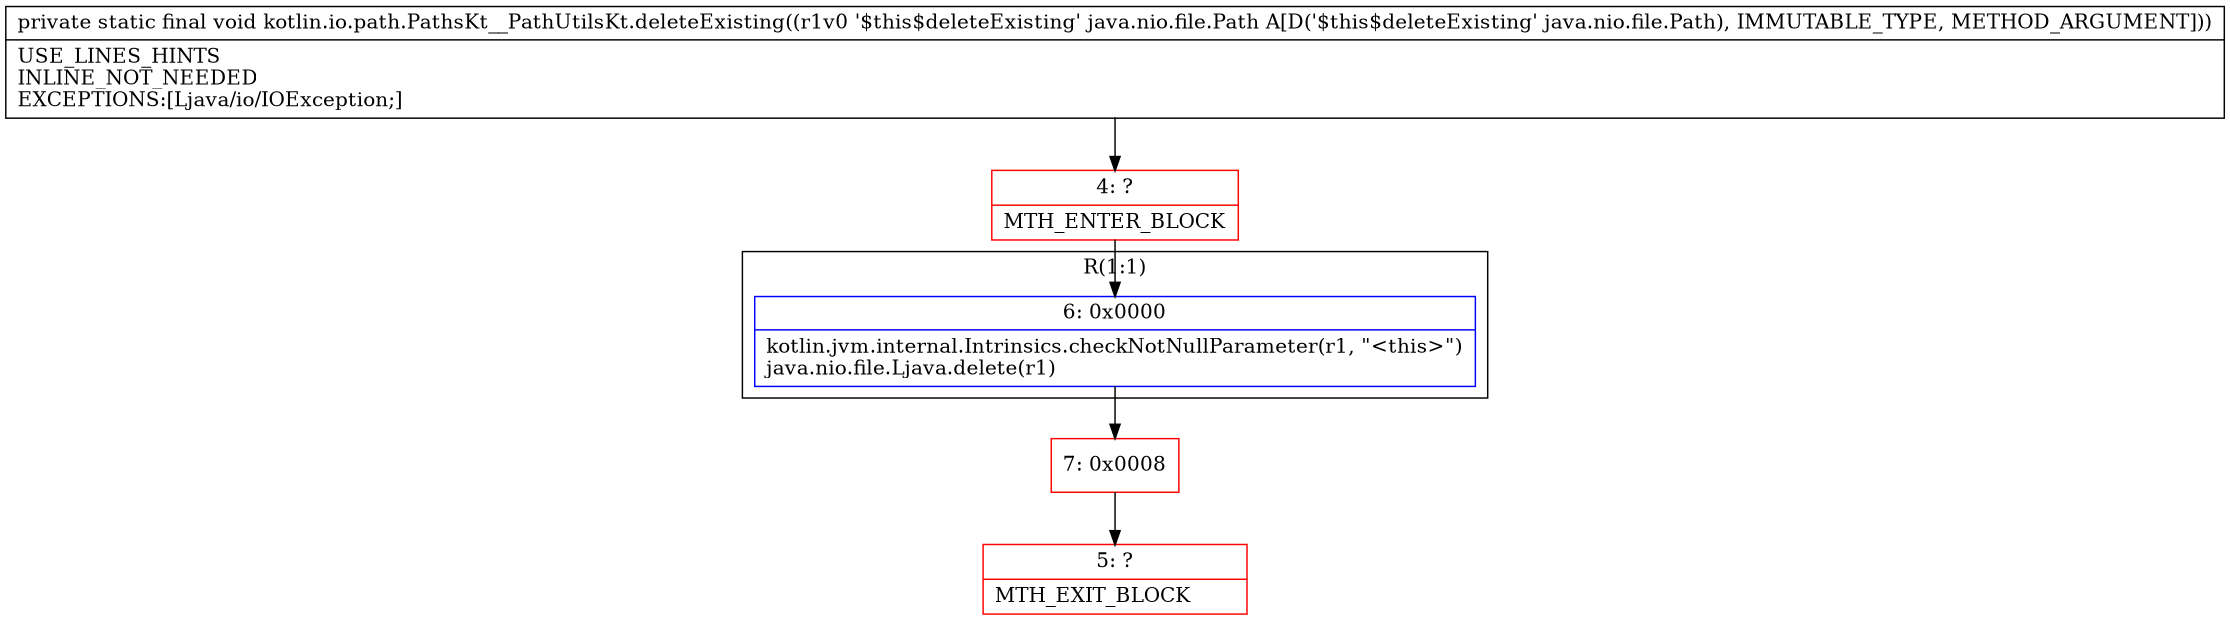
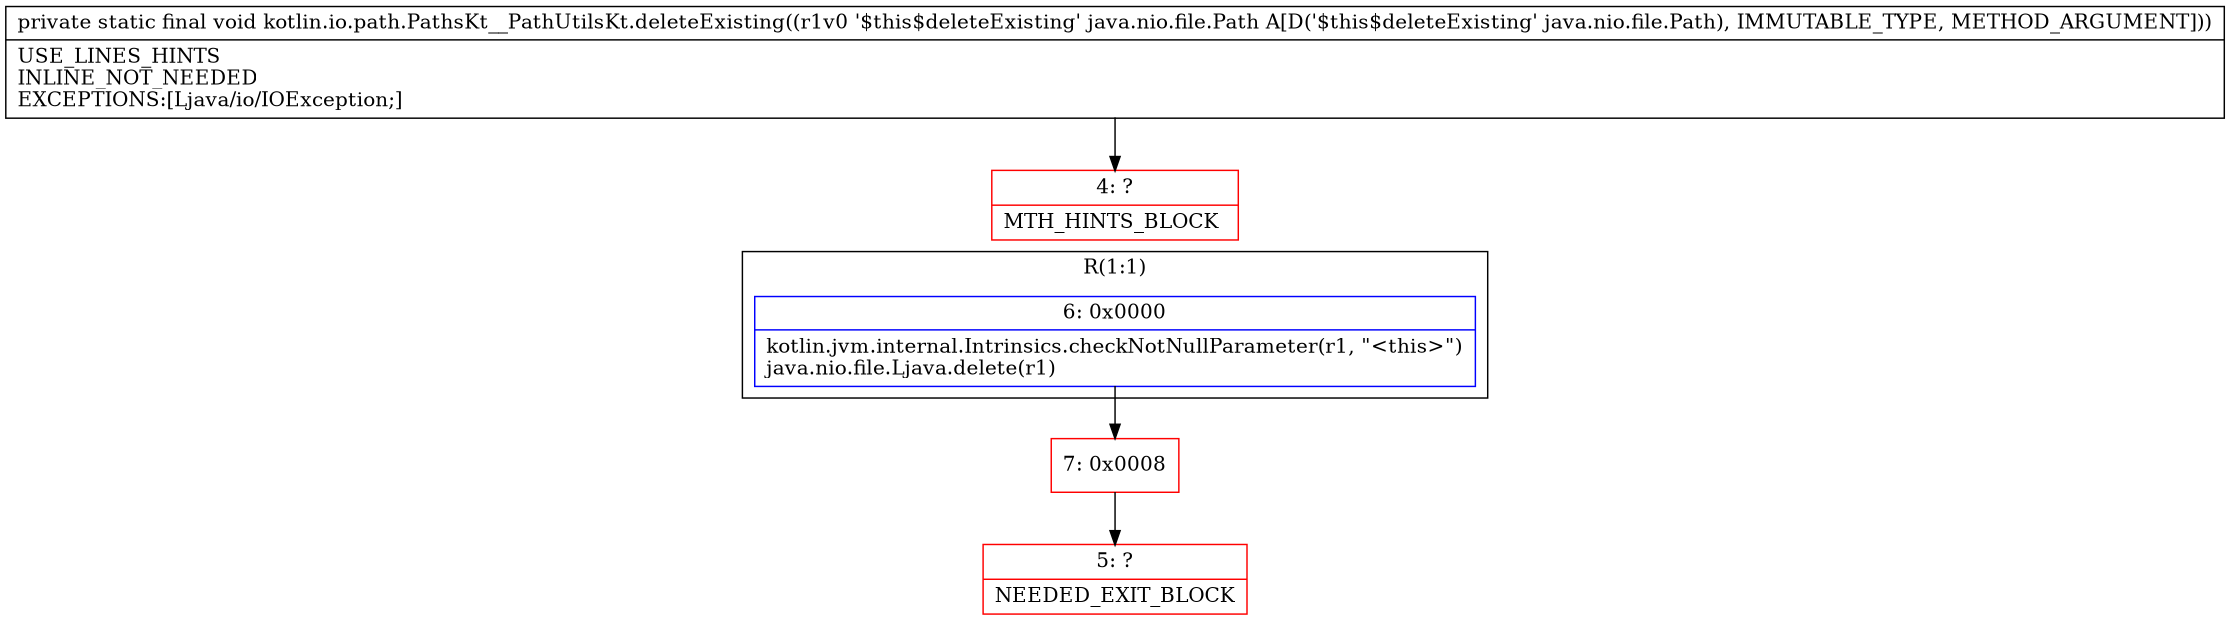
(1115, 222) -> (1111, 222)
(1115, 261) -> none
(1093, 596) -> (1115, 596)
